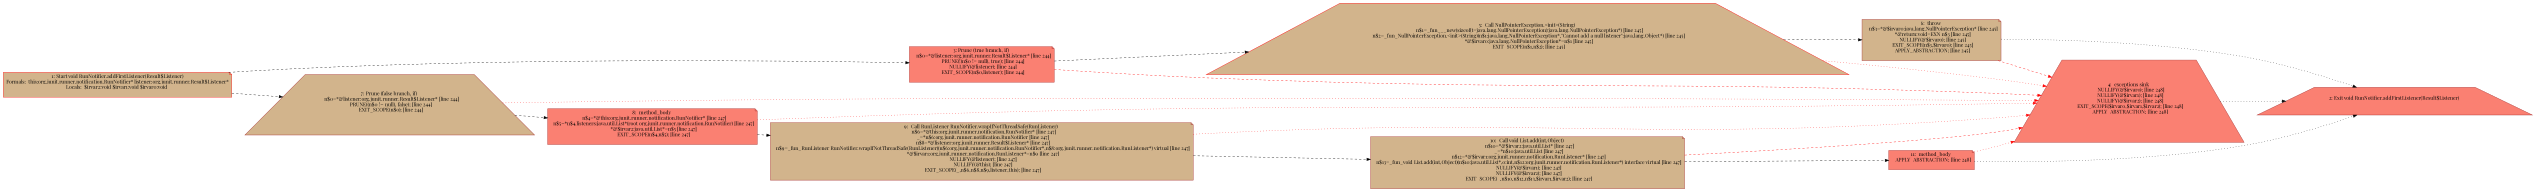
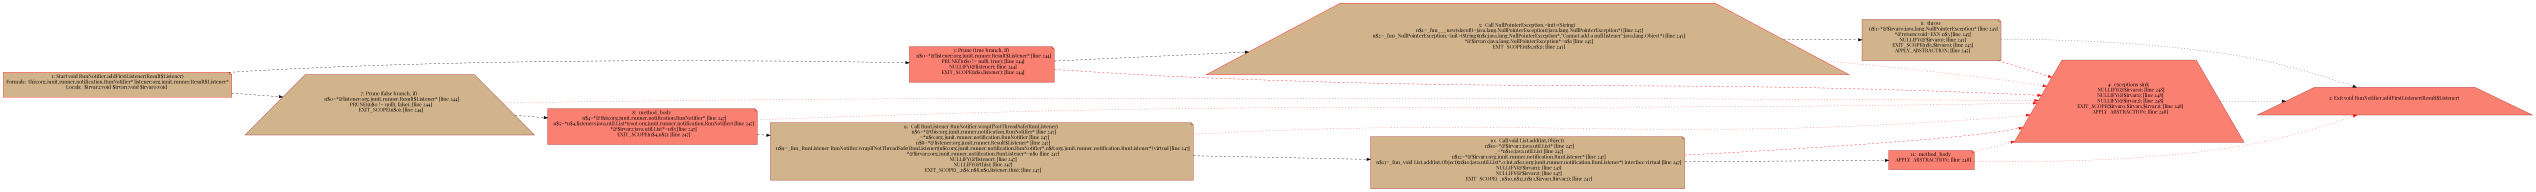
(2166, 155) -> (2166, 155)
